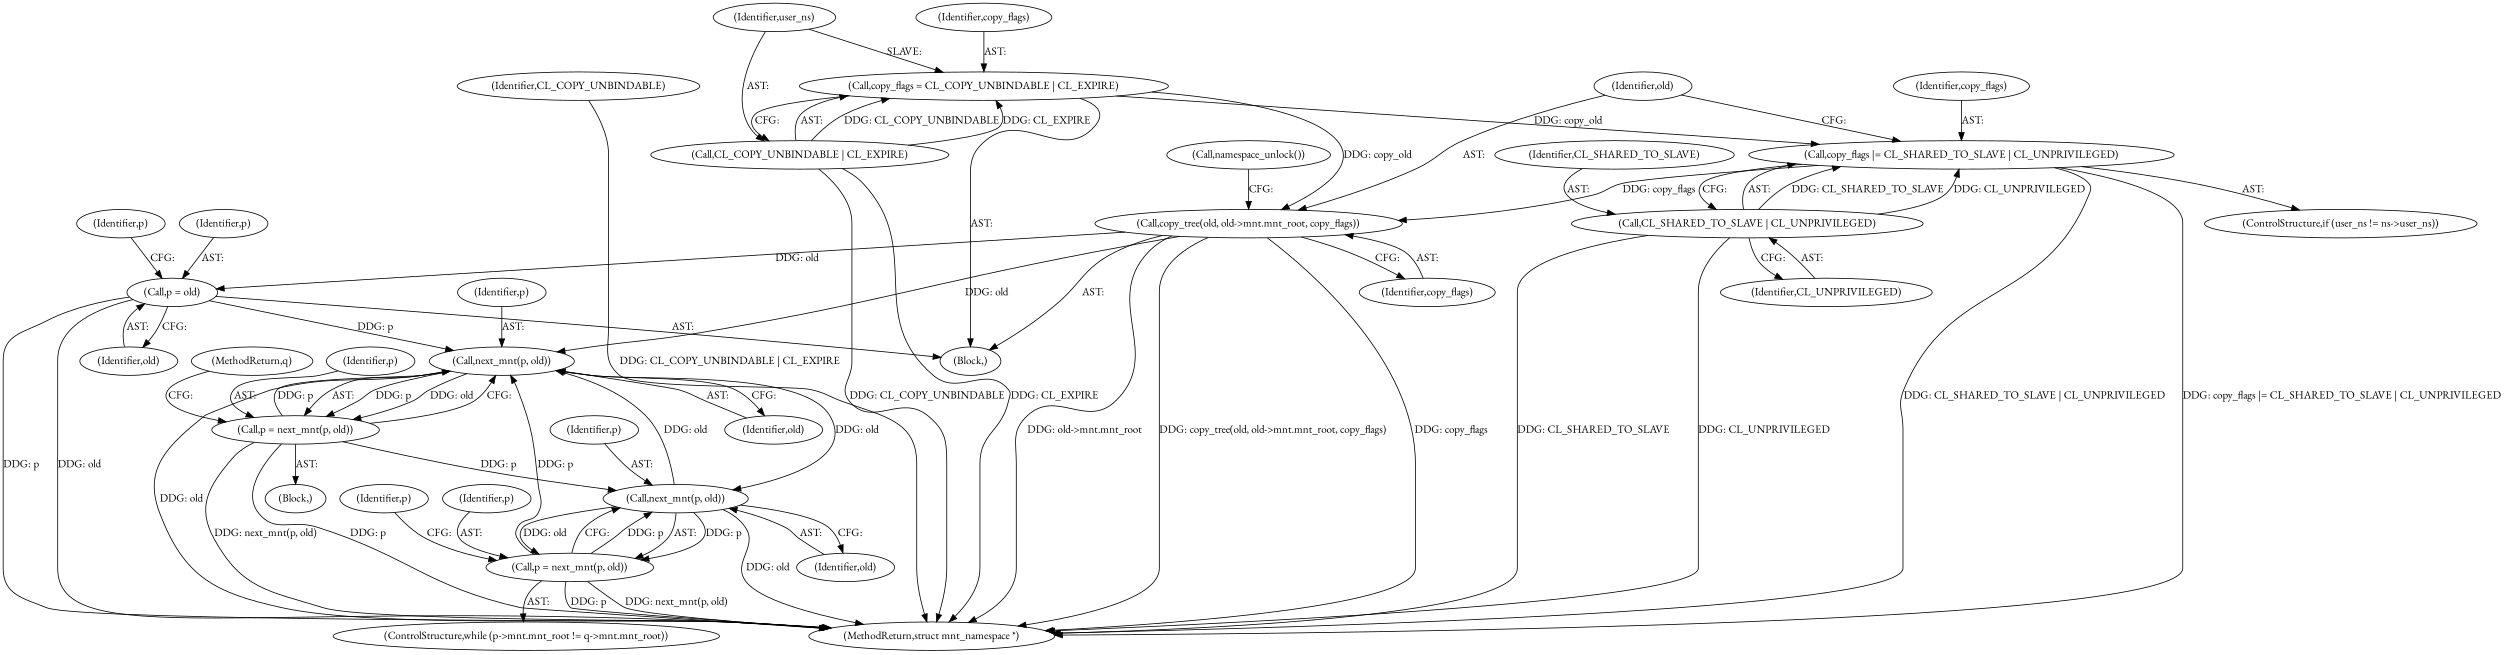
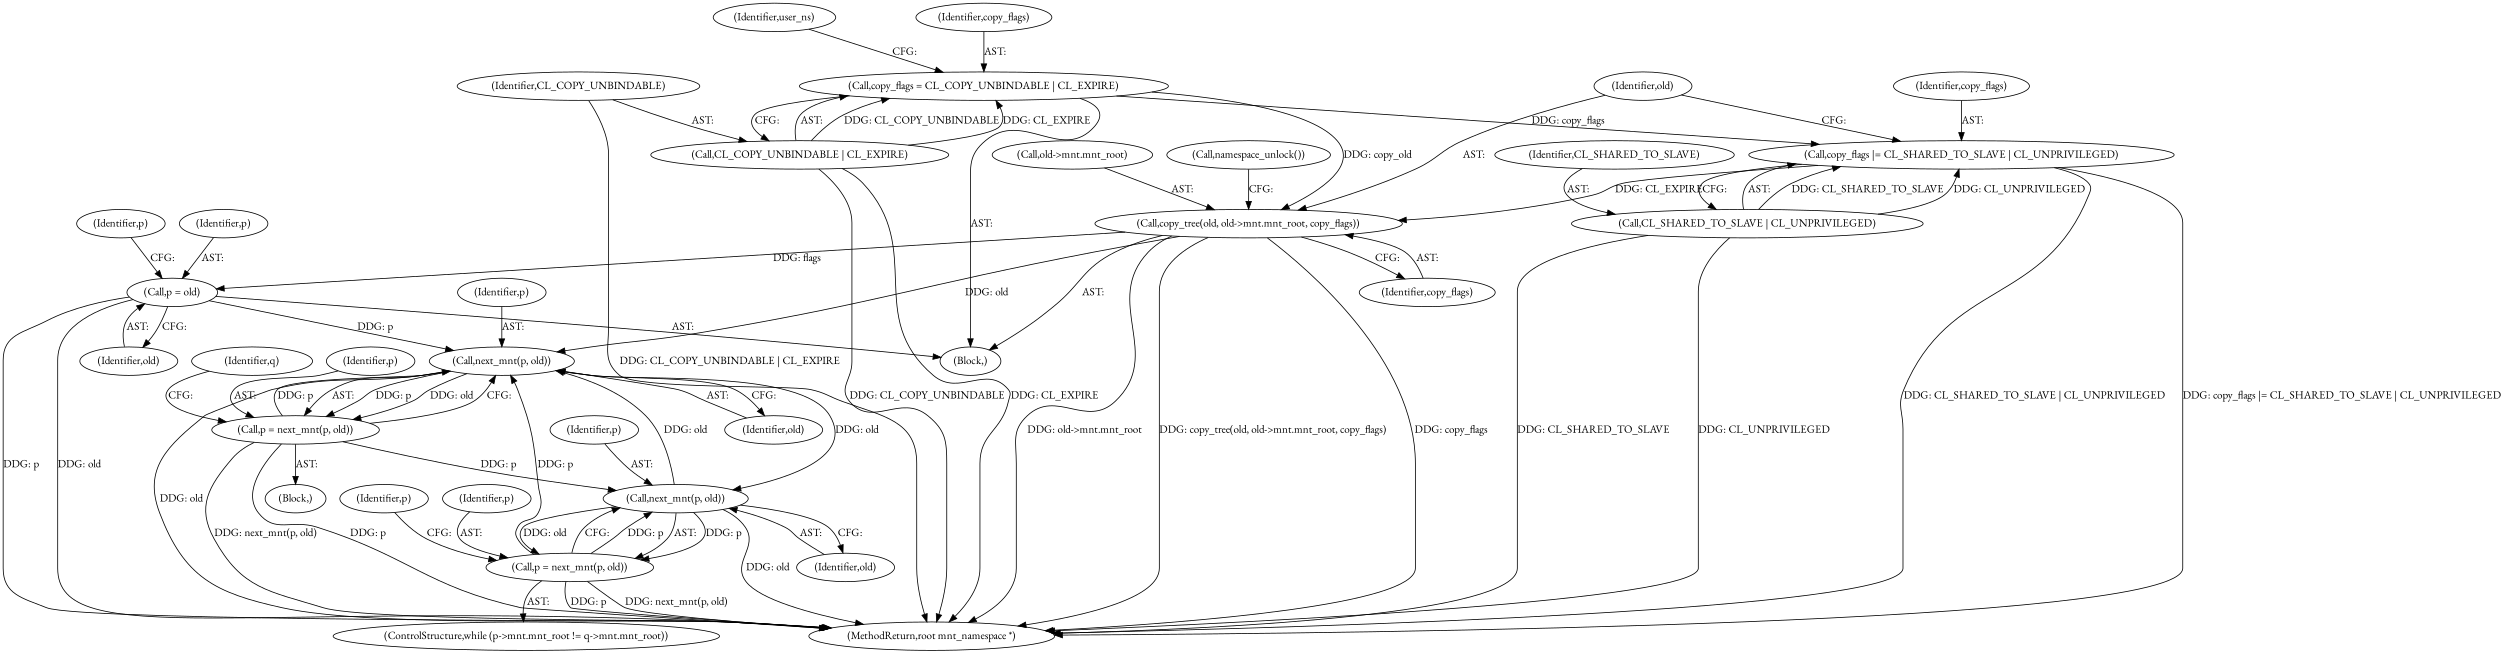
(906, 52) -> (906, 52)
(744, 84) -> (675, 121)
(1568, 121) -> (1568, 121)
none -> (1072, 155)
(1659, 189) -> (1659, 189)
(2341, 224) -> none
(797, 258) -> (797, 258)
(1826, 292) -> none
(252, 361) -> (252, 361)
(932, 636) -> (932, 636)
